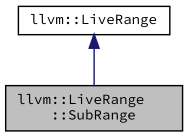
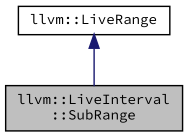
(94, 108) -> (94, 108)
